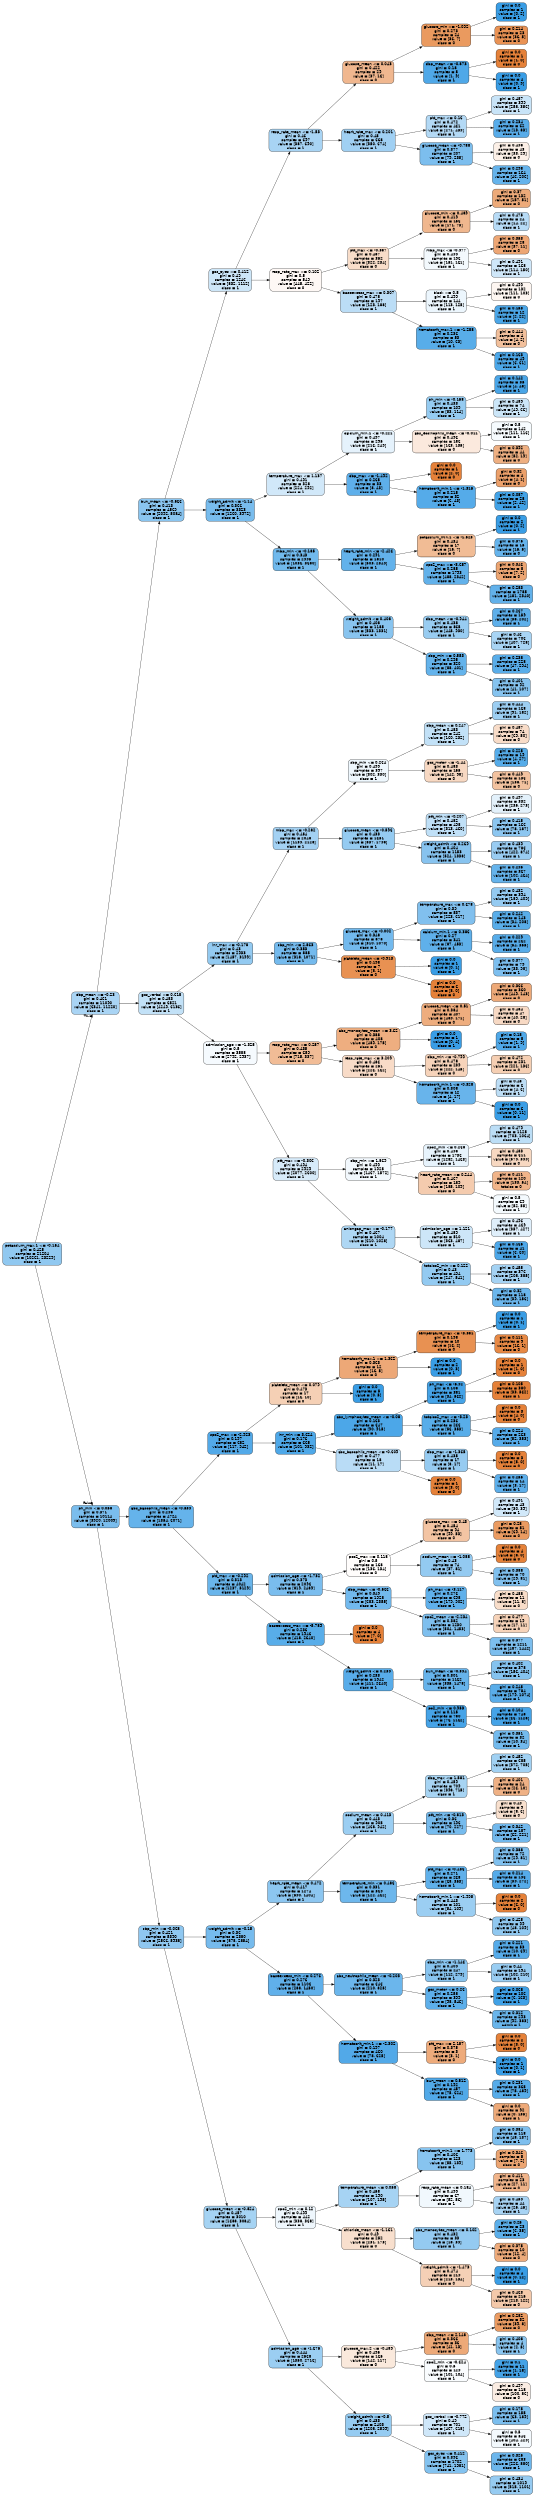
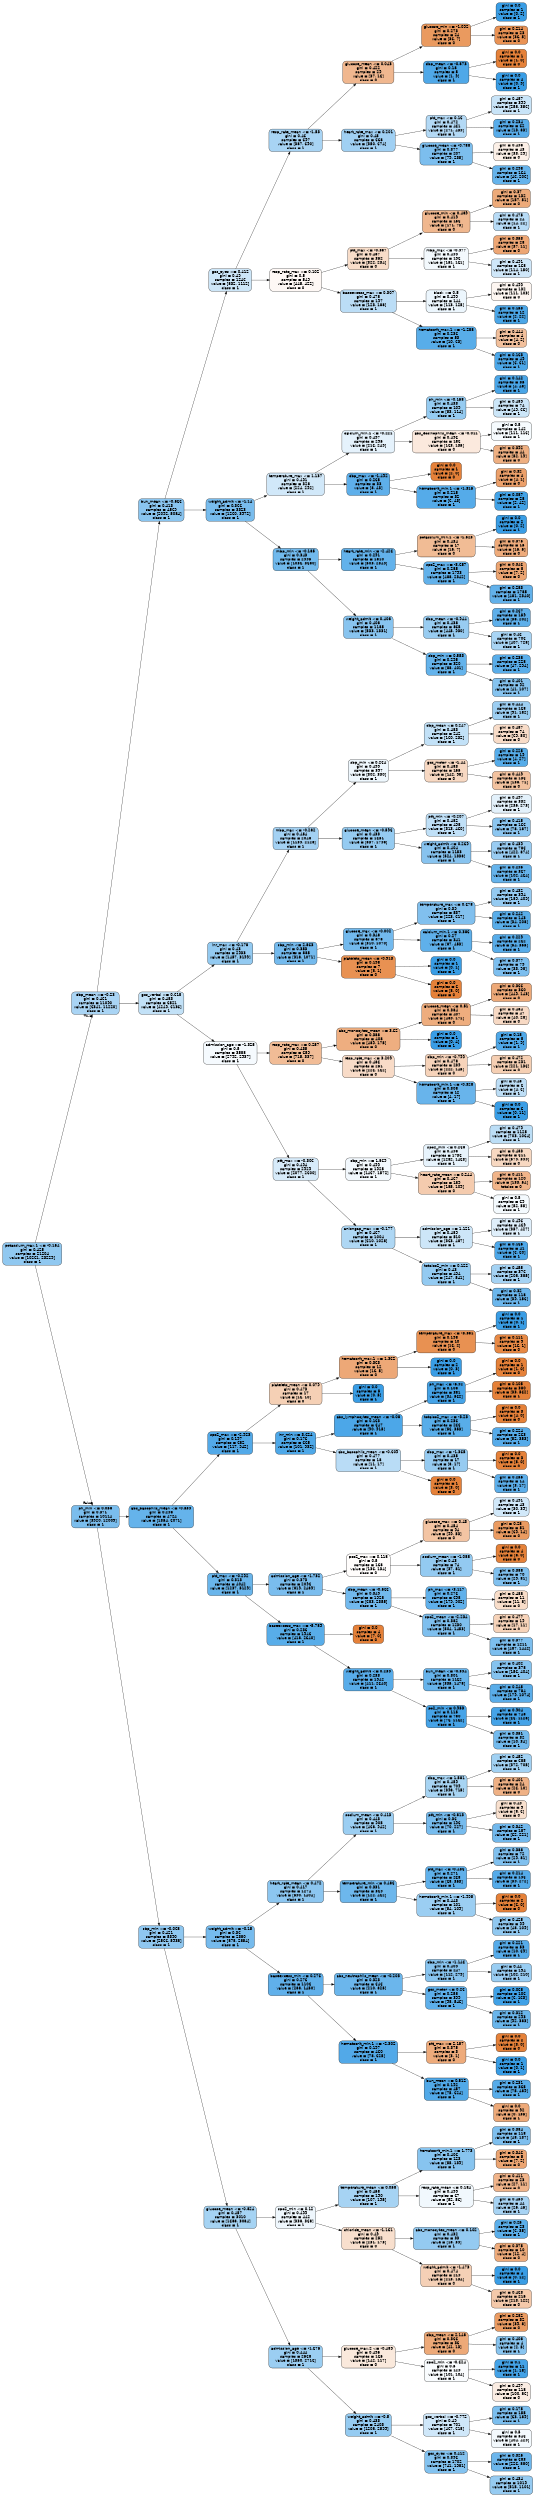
(511, 548) -> (511, 548)
(511, 1717) -> (511, 1717)
(511, 2019) -> (511, 2019)
